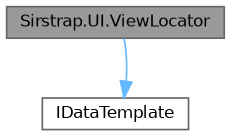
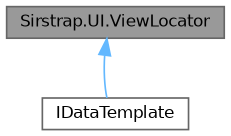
(126, 60) -> (104, 77)
